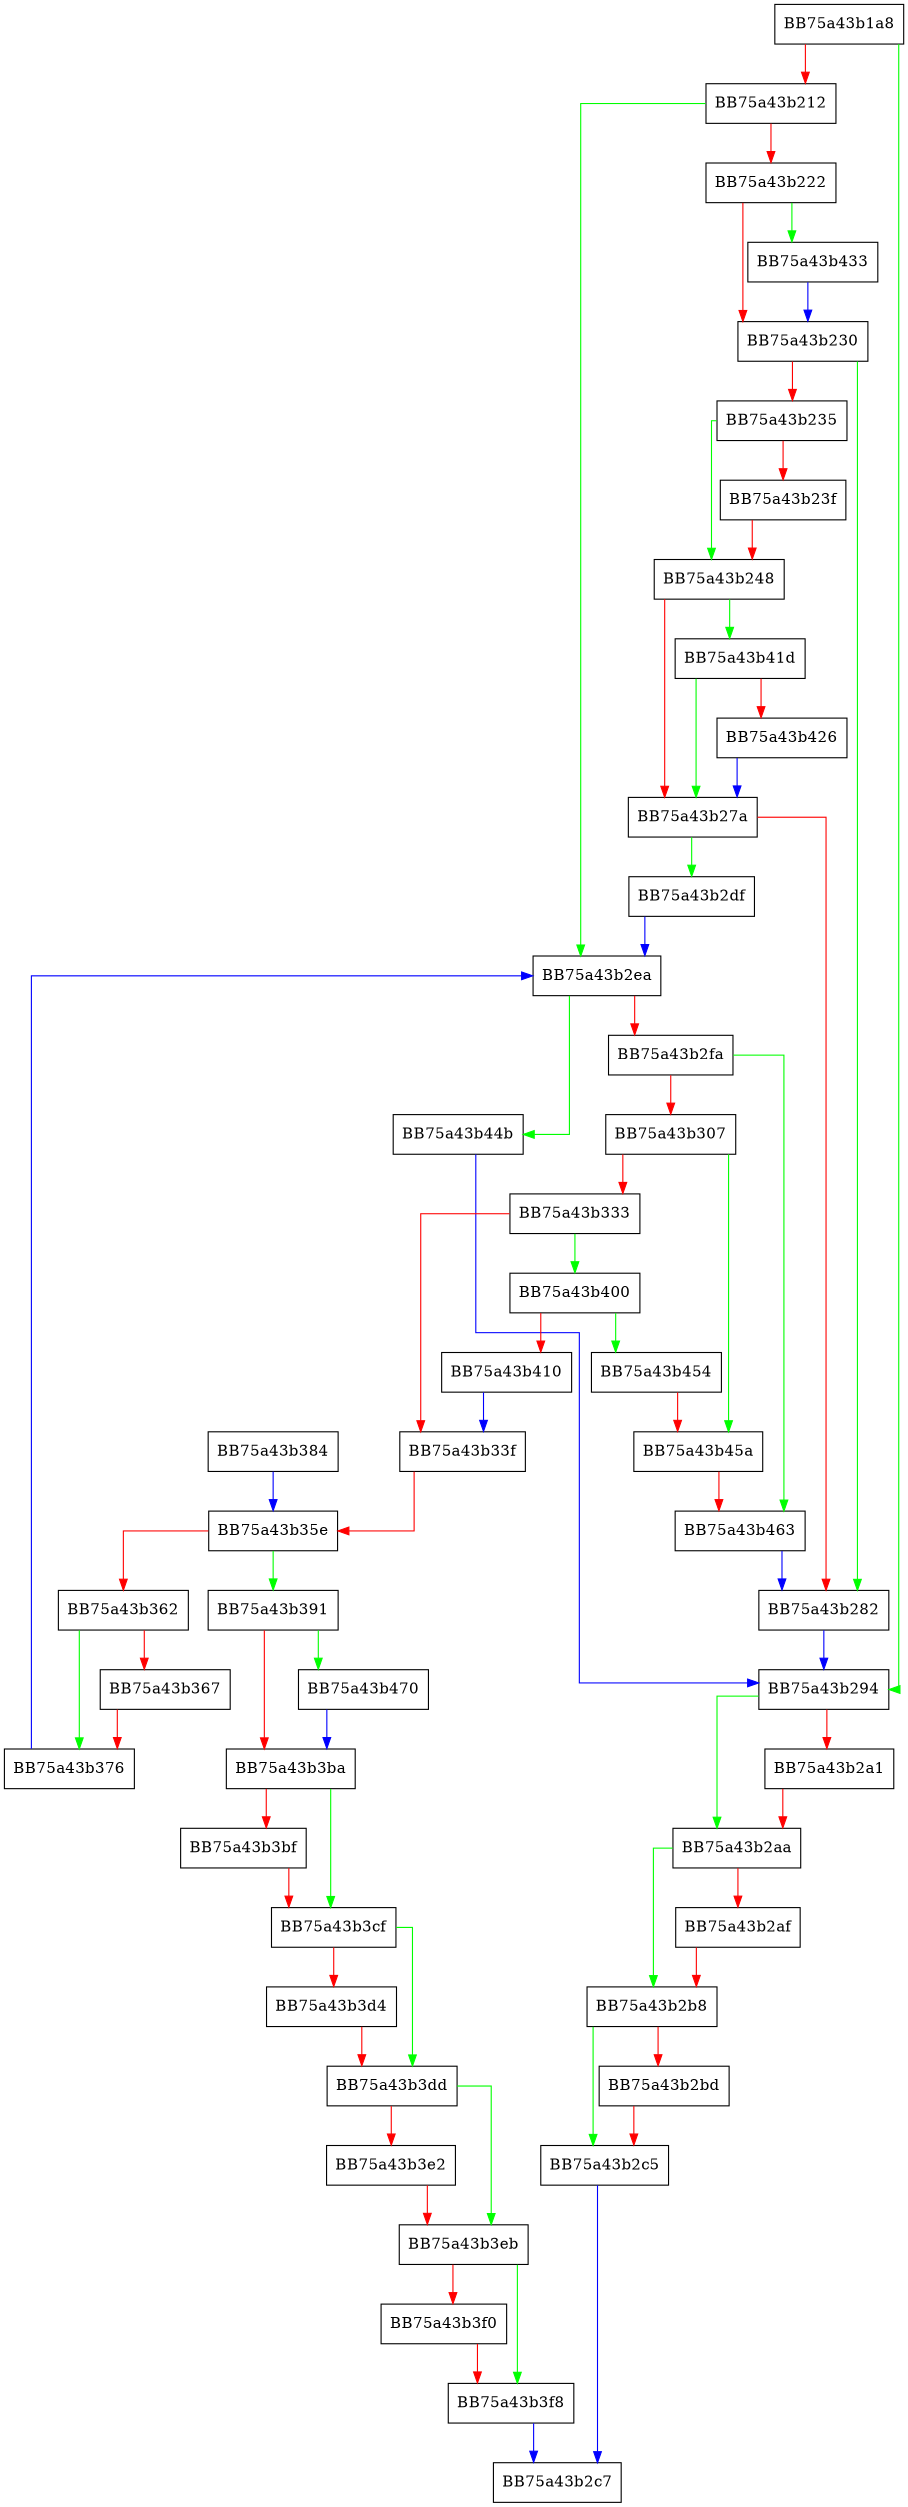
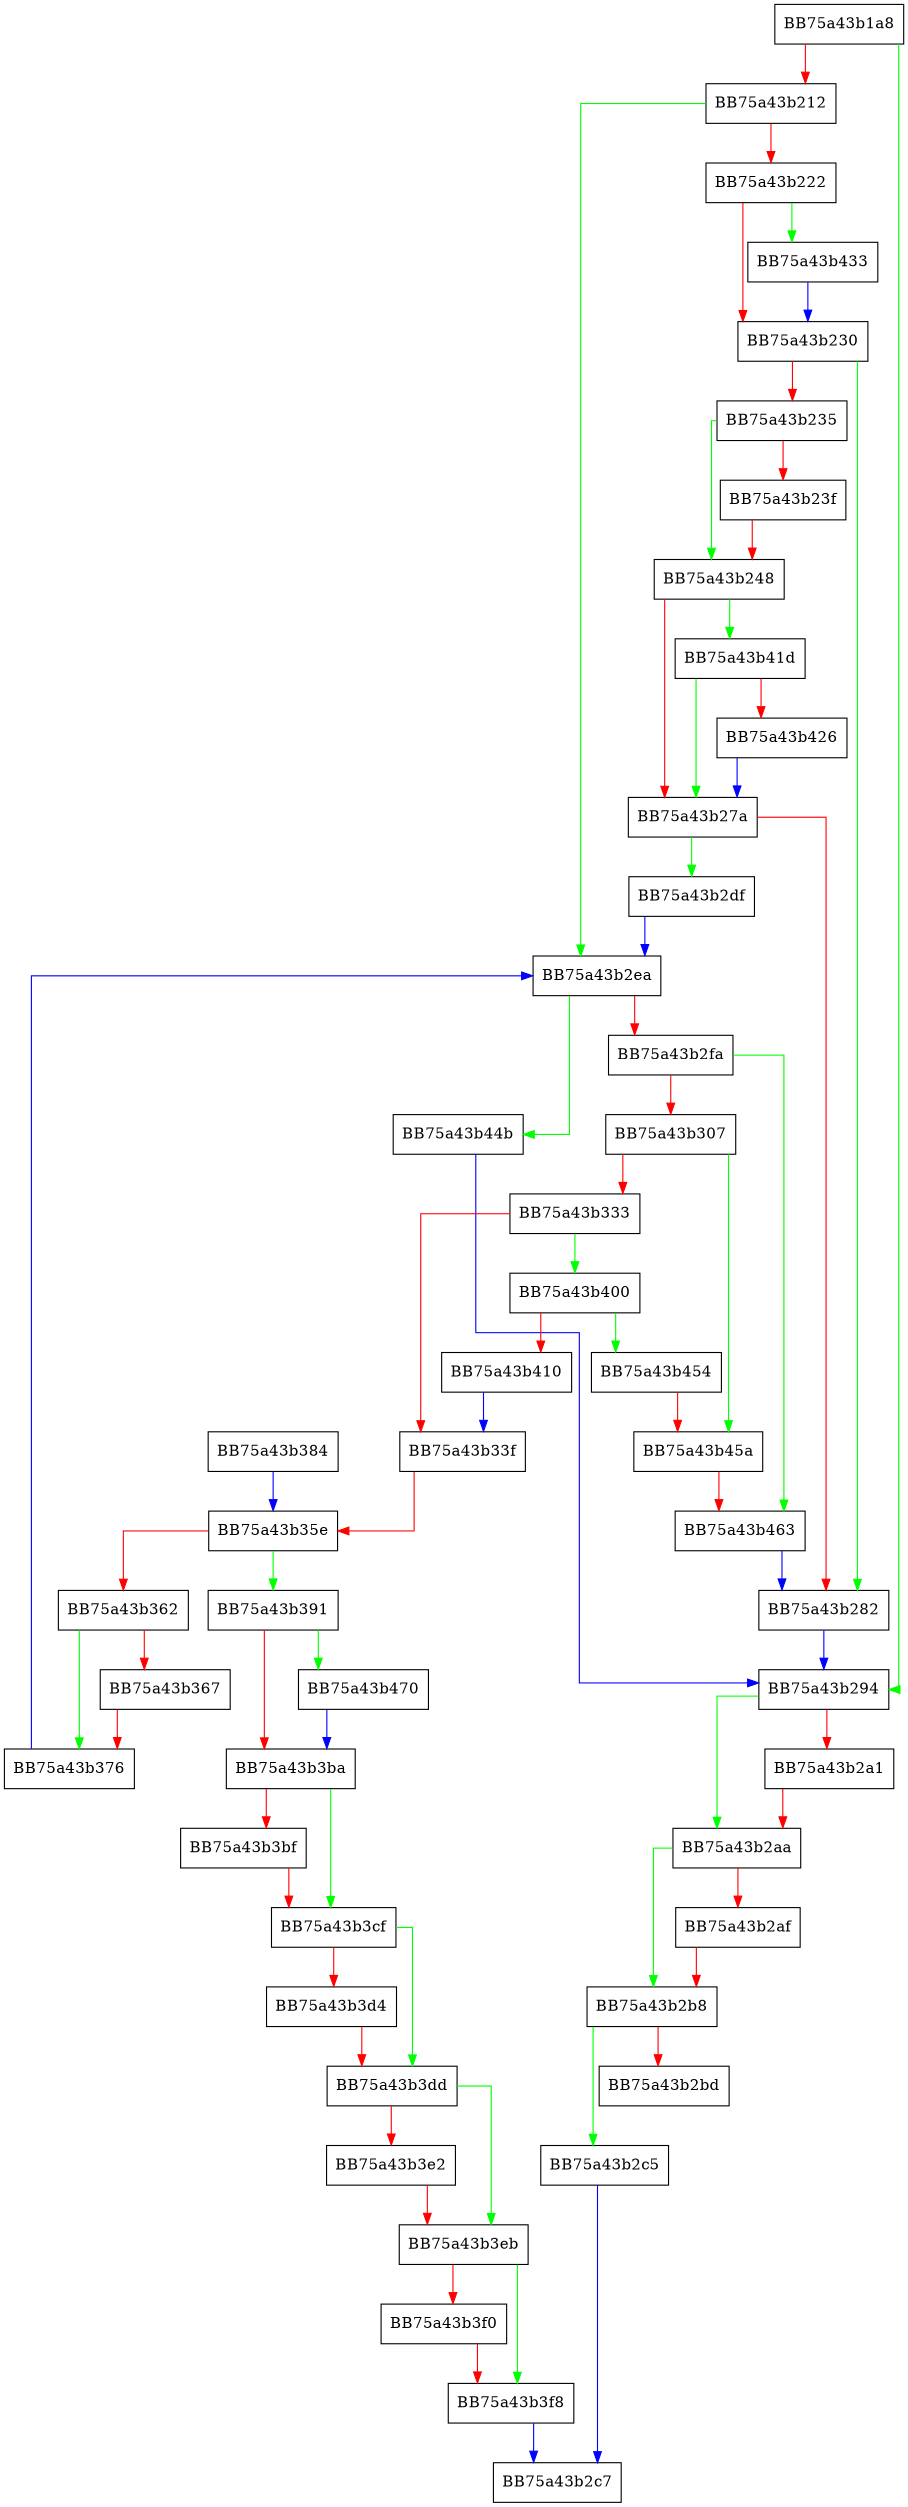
(634, 2120) -> none
